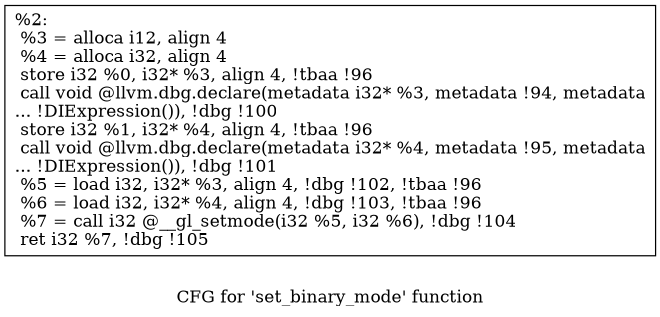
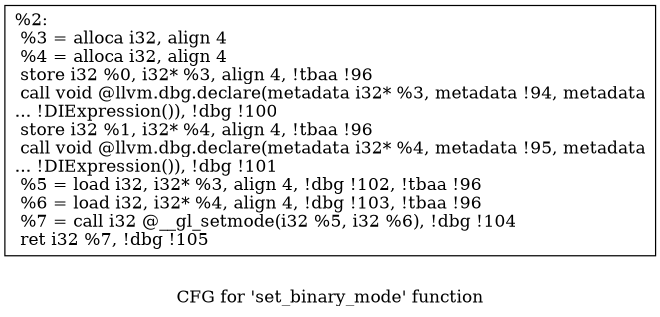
(121, 38) -> (121, 38)
